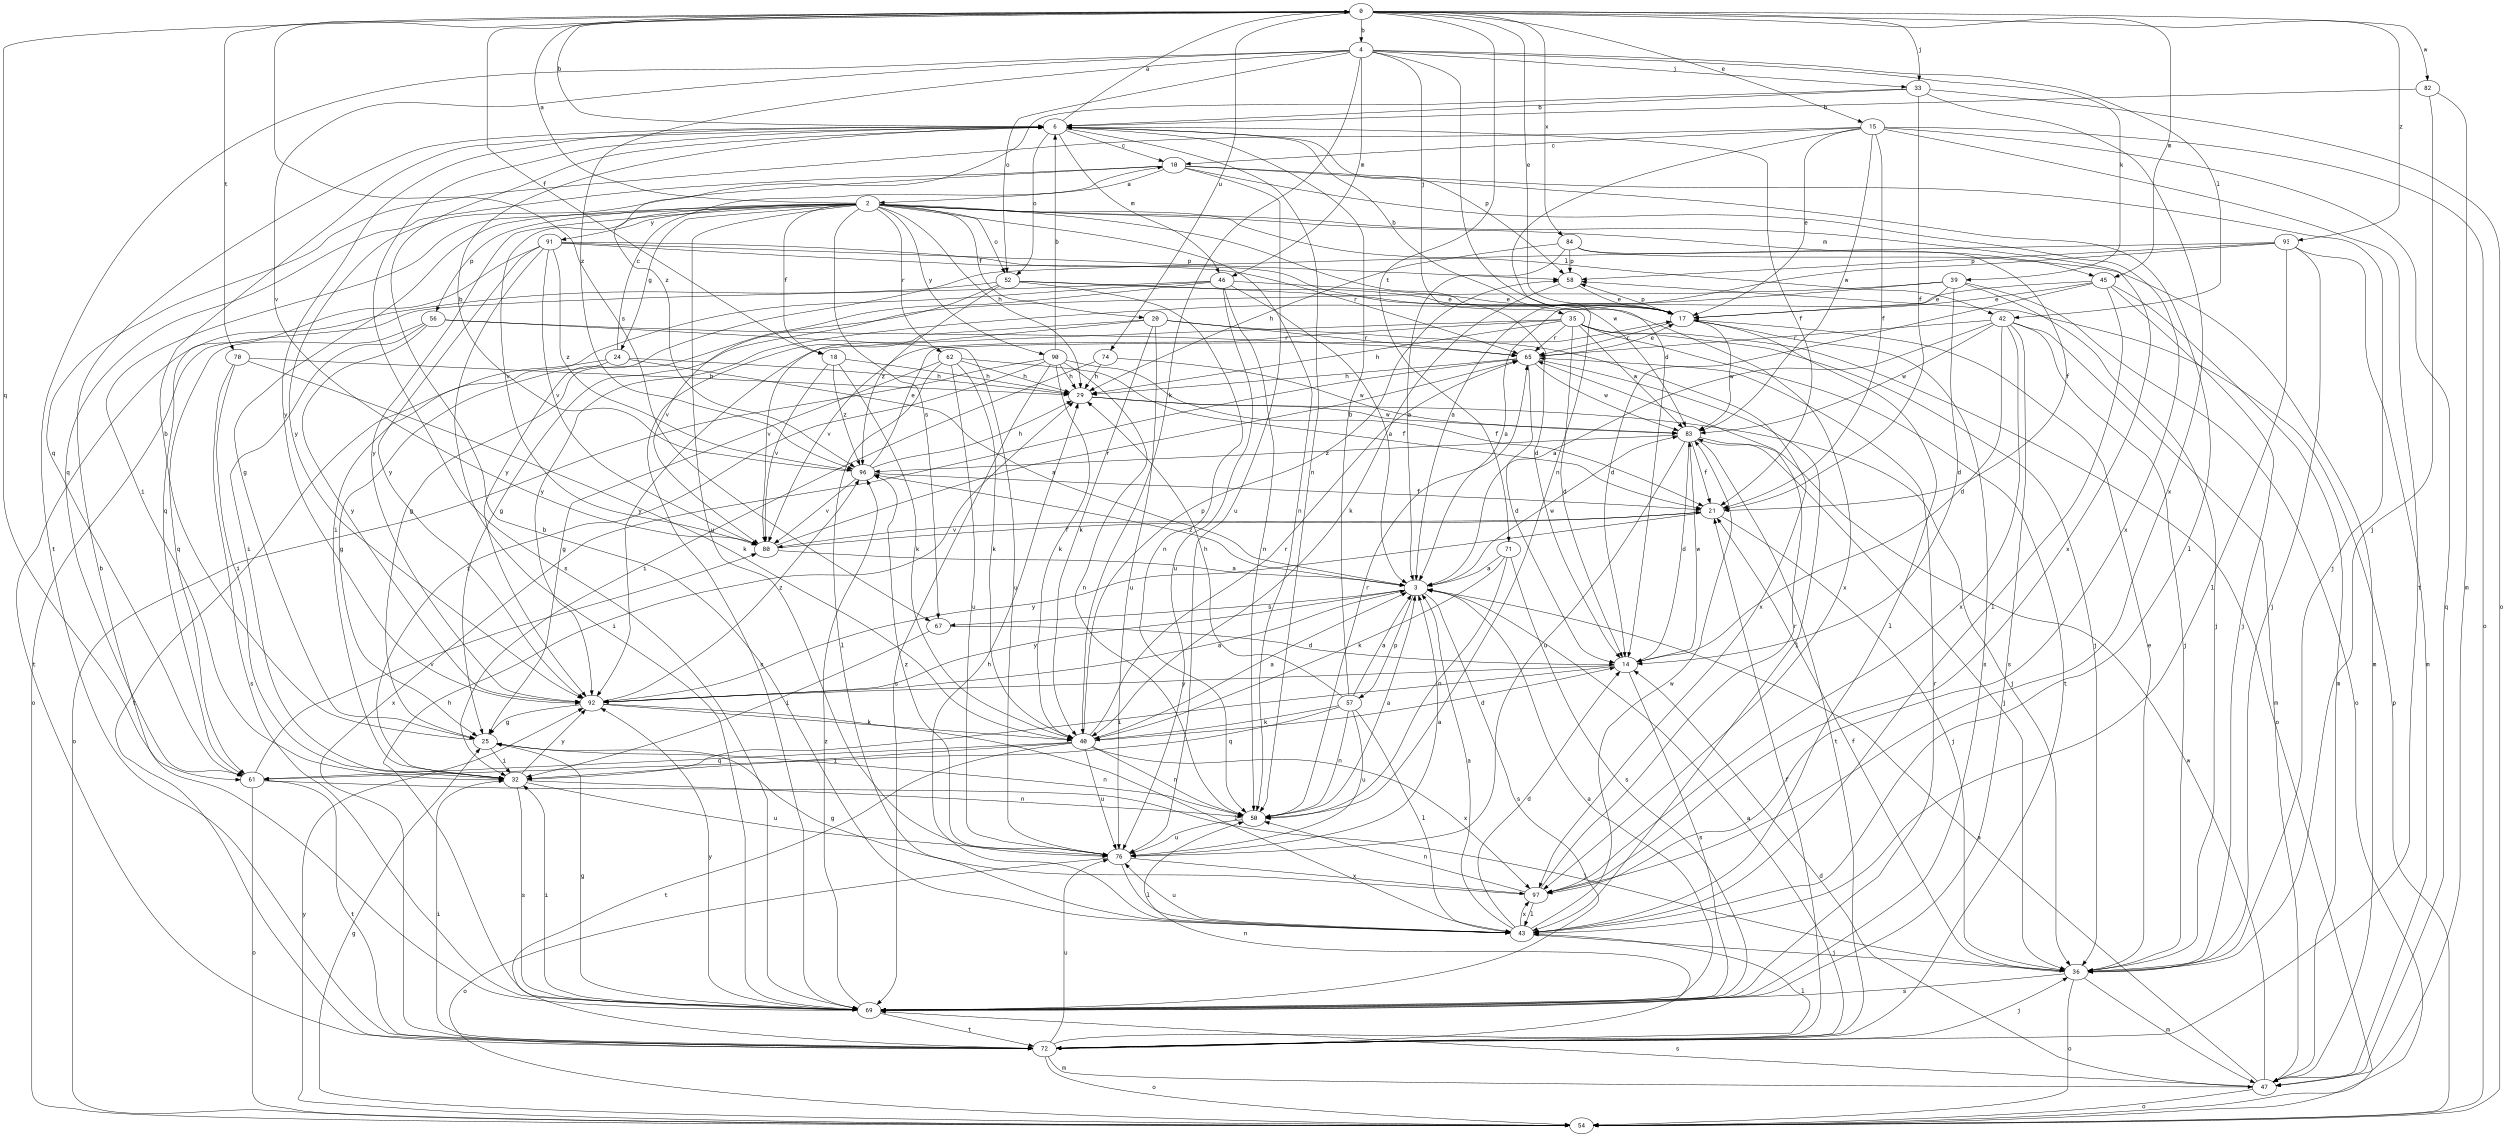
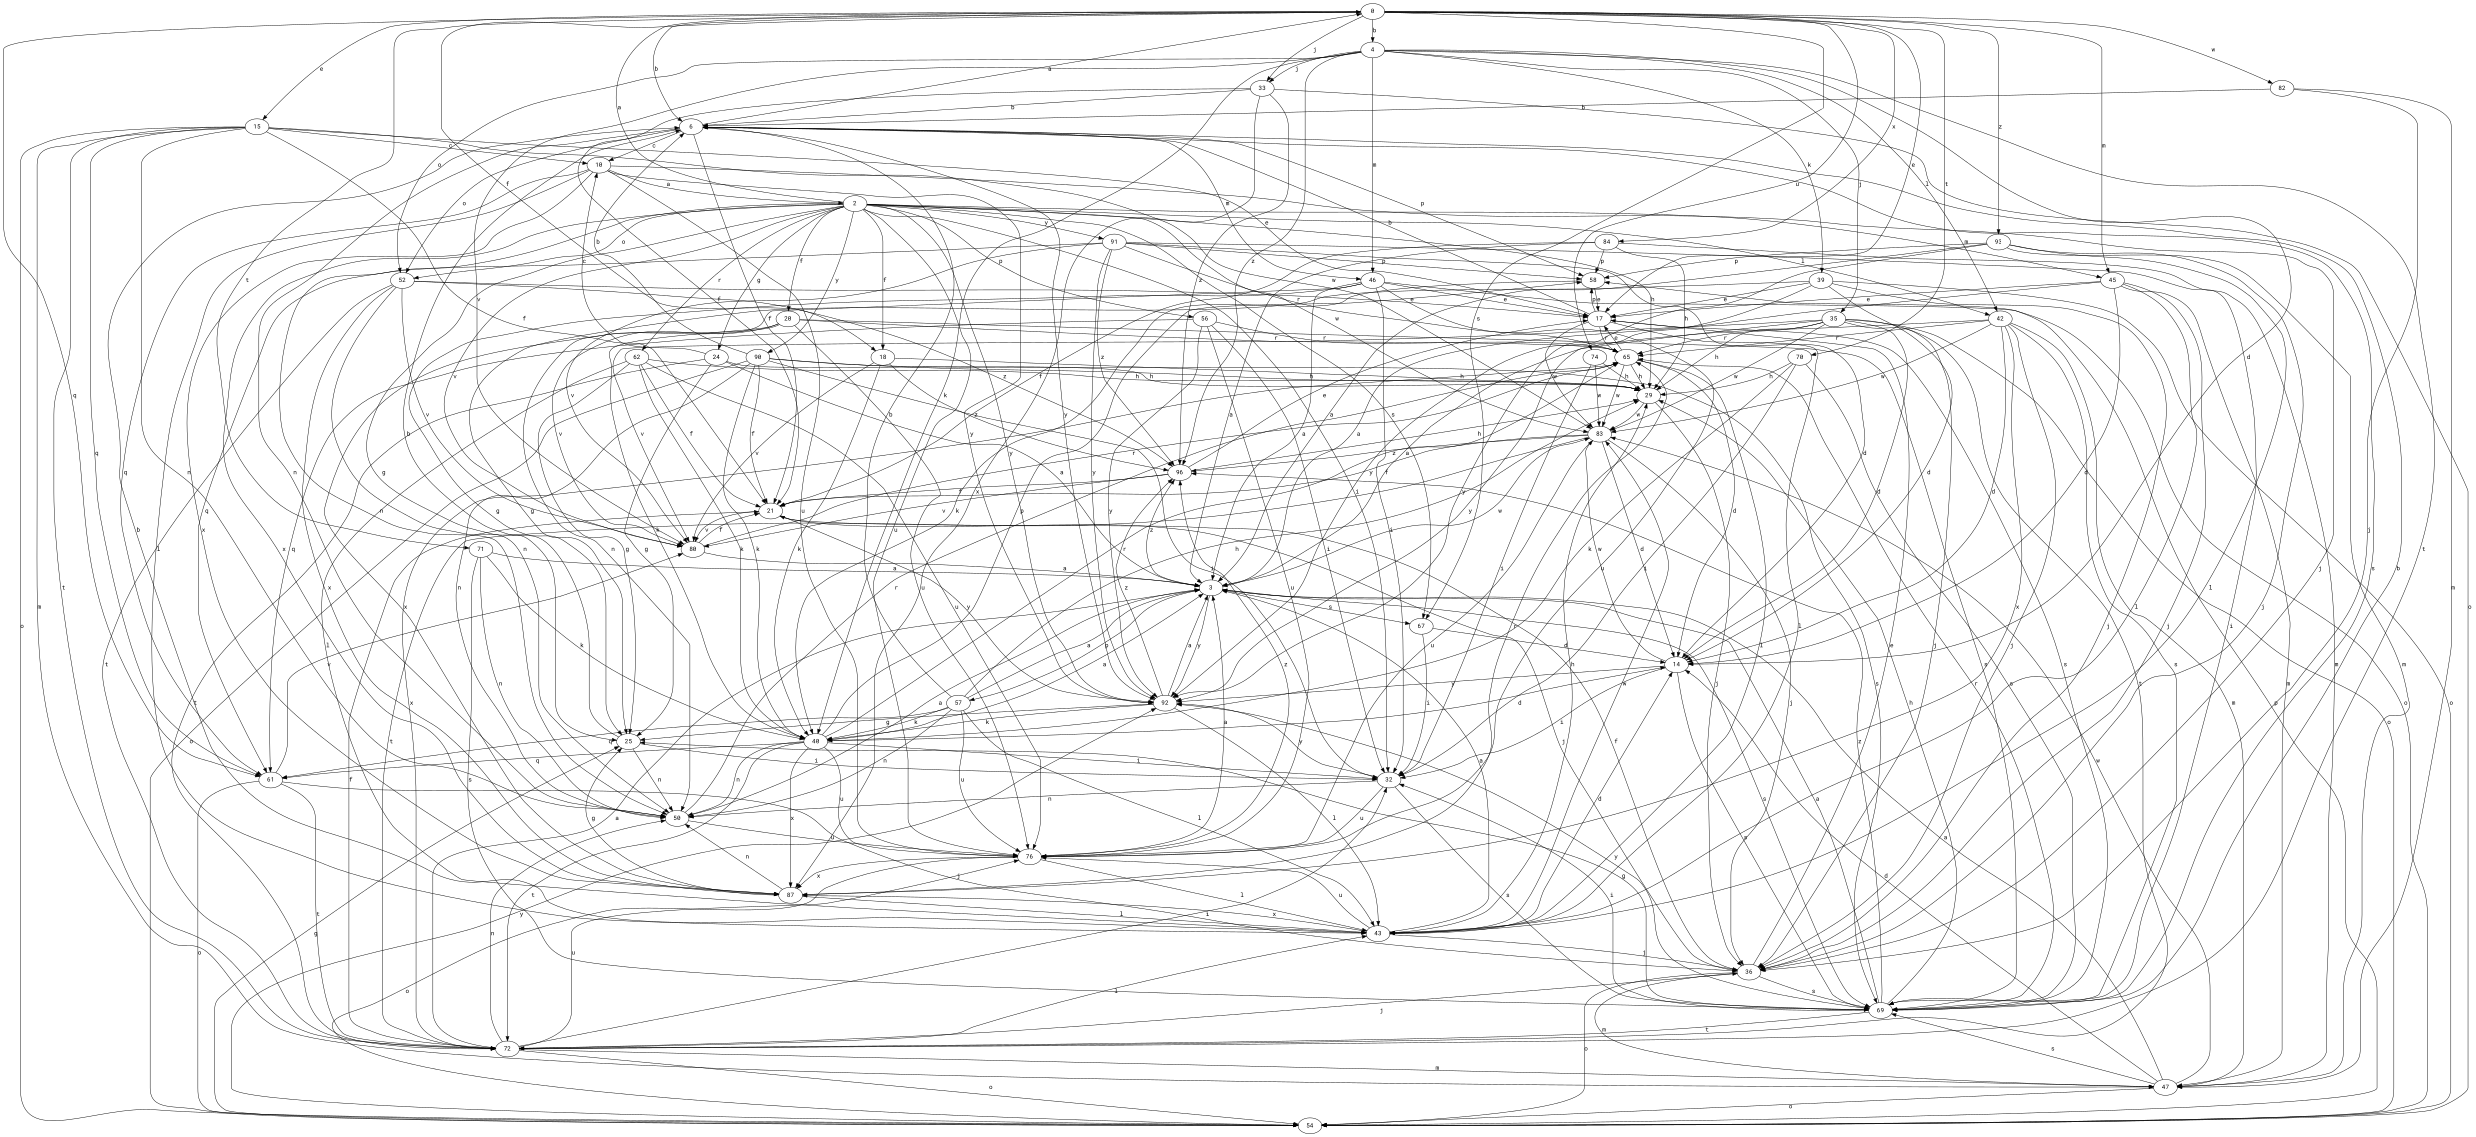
(478, 238) -> none
(2447, 607) -> (40, 607)
(1536, 895) -> (791, 895)
